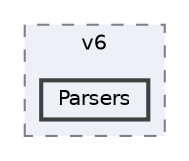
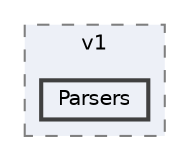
(95, 44) -> (95, 44)
